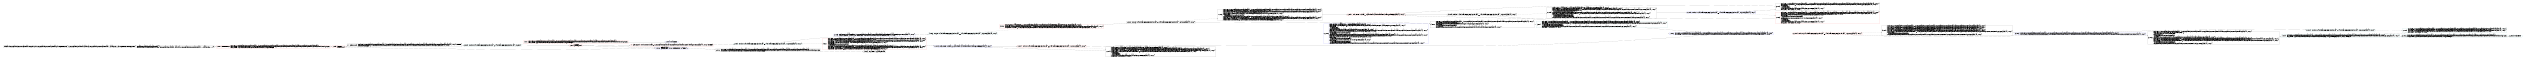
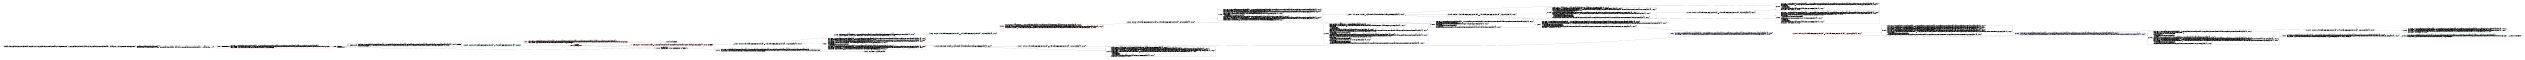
(665, 48) -> (664, 48)
